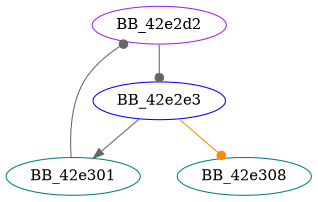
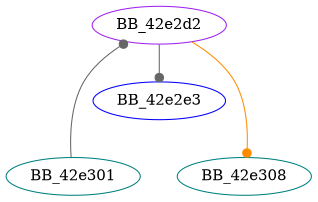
(120, 135) -> none
(198, 136) -> (237, 86)
